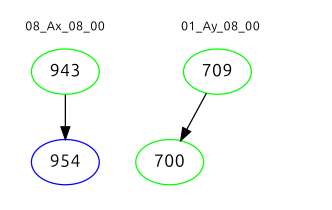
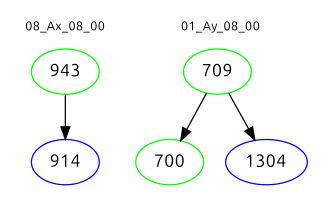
(65, 162) -> (65, 162)
none -> (266, 162)
